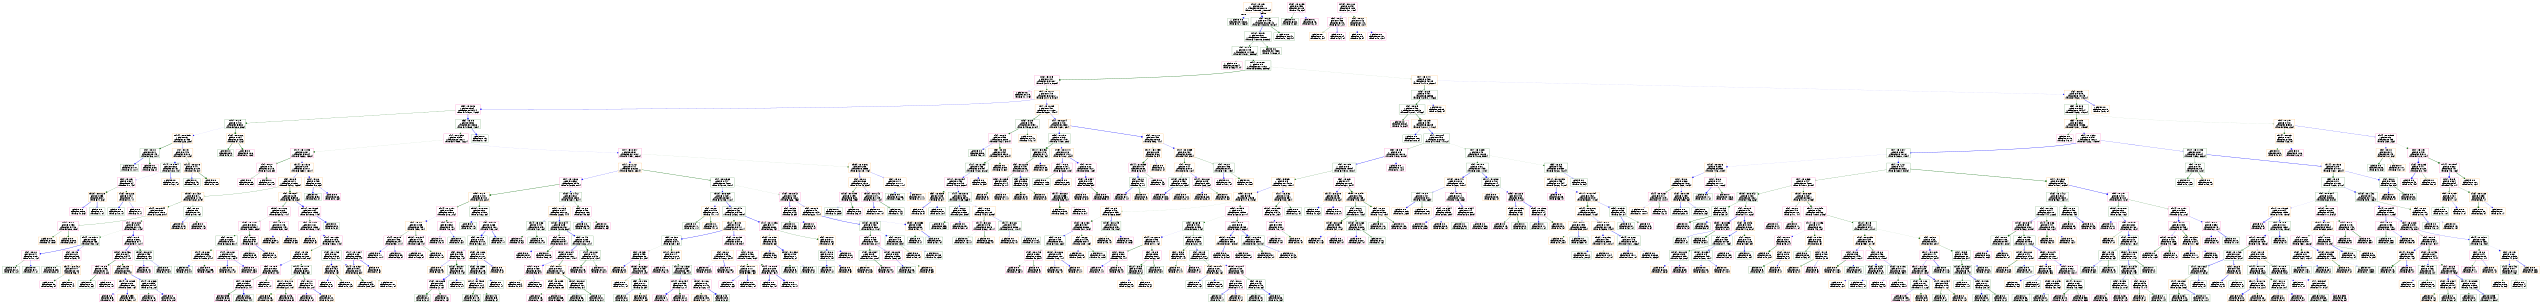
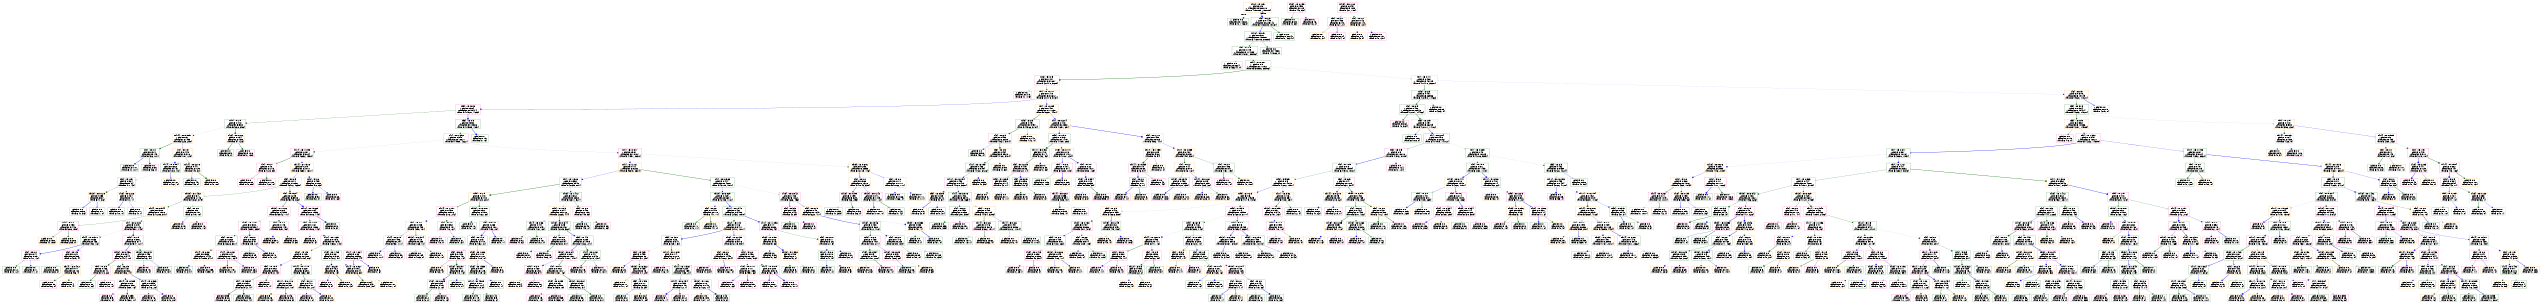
(1622, 219) -> (1622, 219)
(2024, 247) -> (2024, 247)
